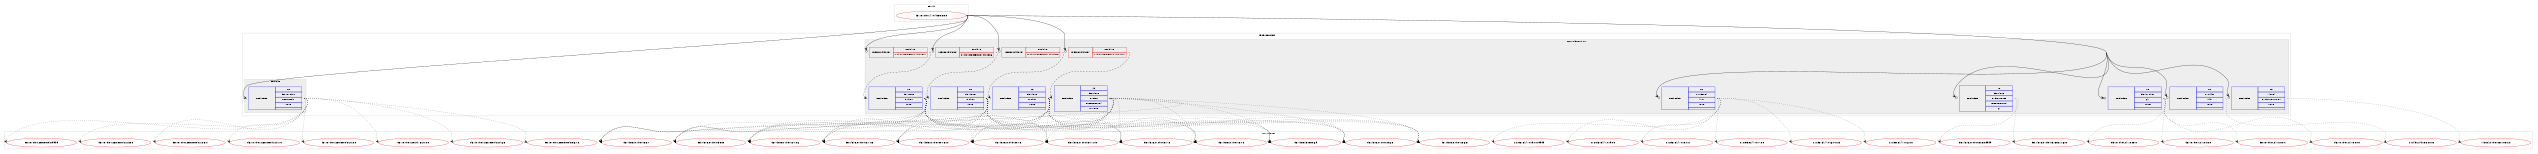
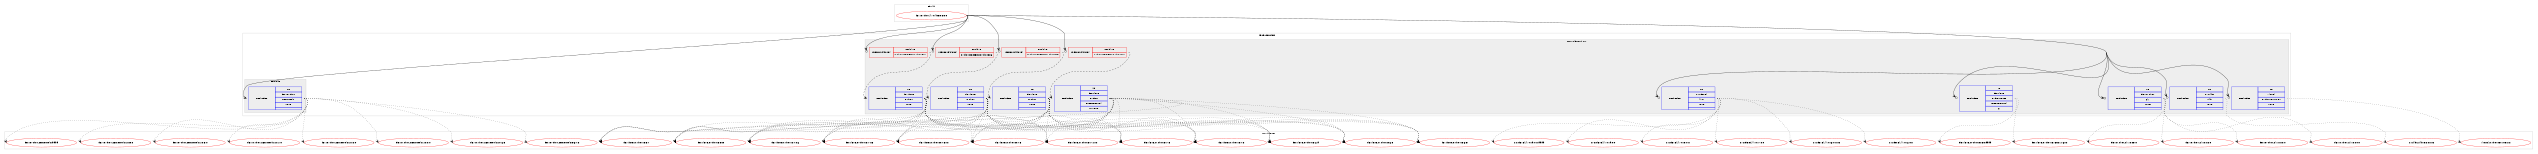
(413, 143) -> (413, 143)
(1306, 143) -> (1306, 143)
